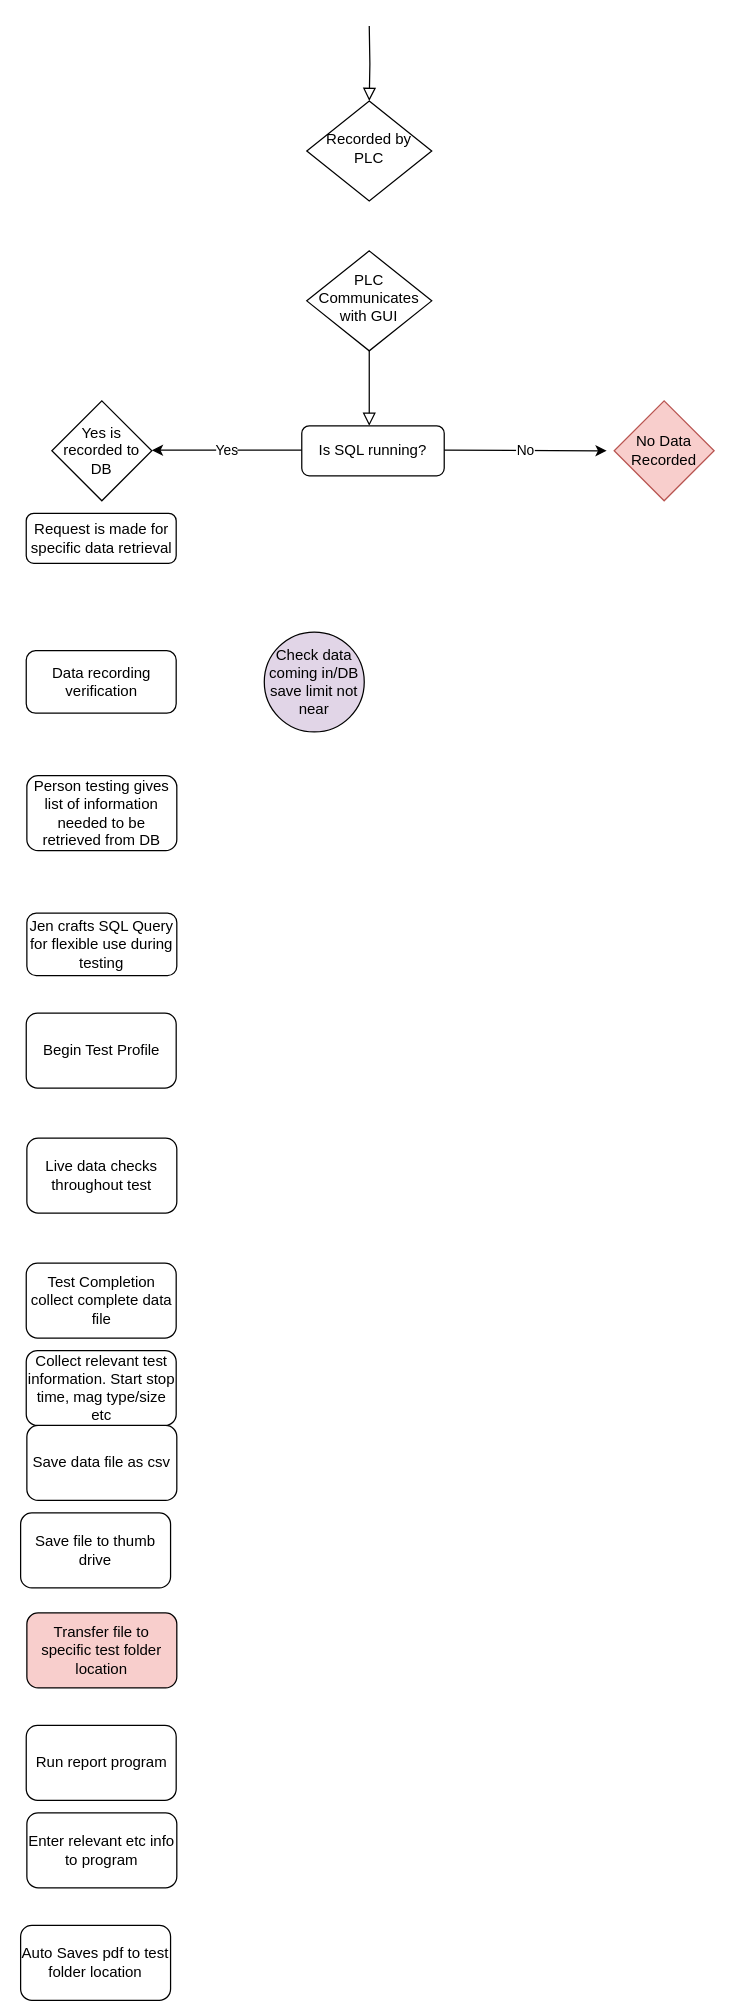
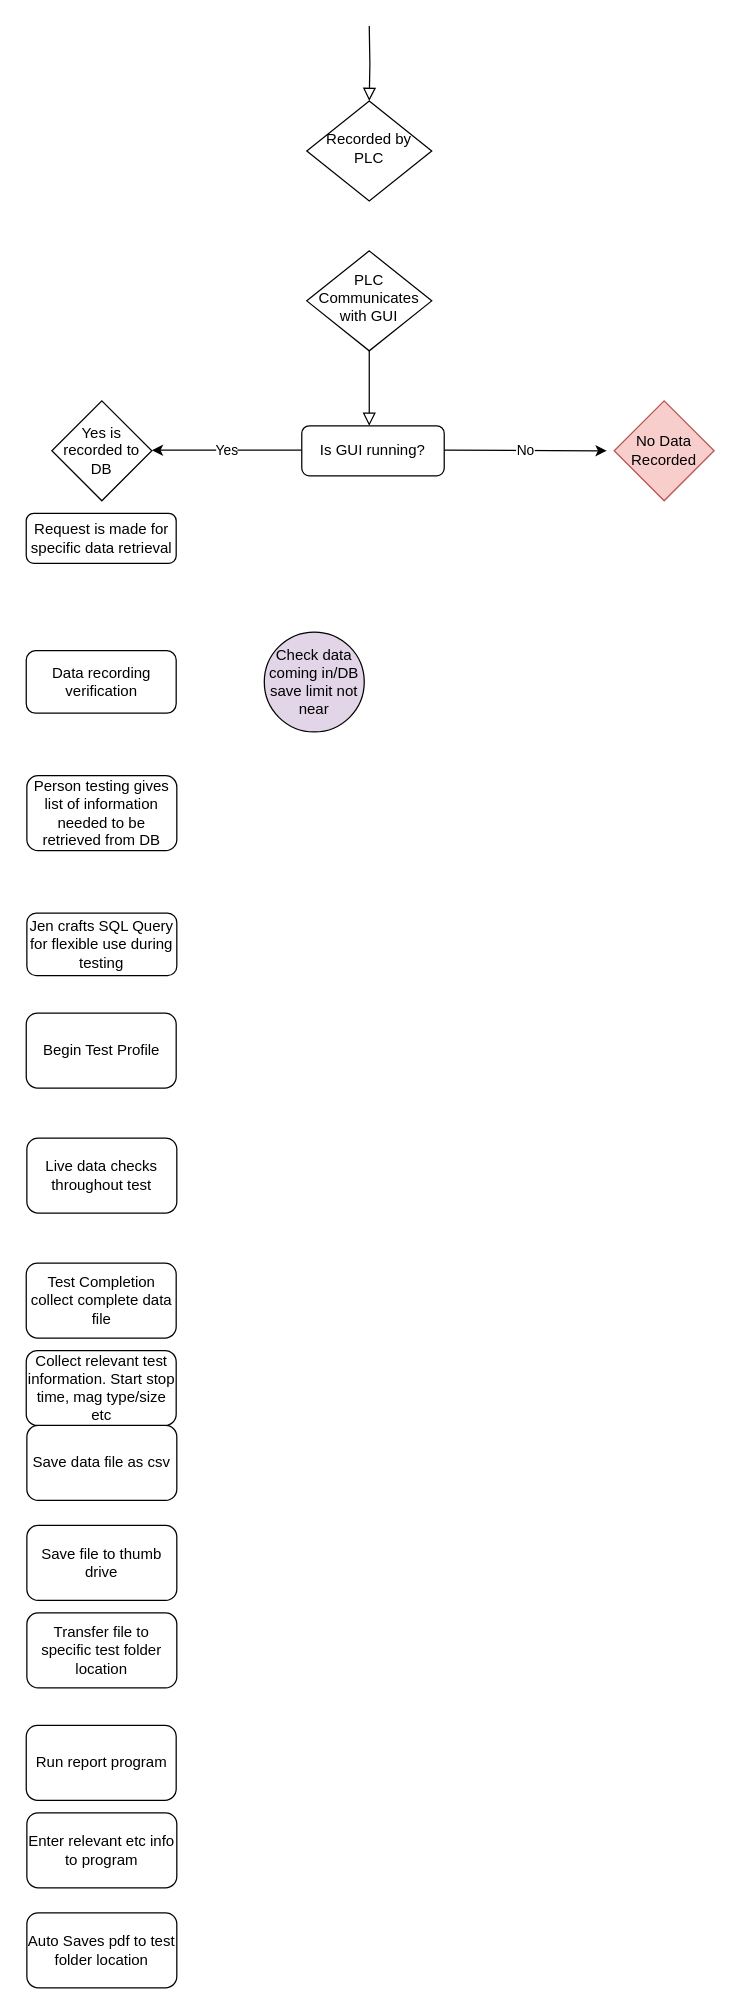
(373, 451) -> (373, 451)
(96, 1551) -> (102, 1563)
(102, 1651) -> (102, 1651)
(96, 1963) -> (102, 1951)
